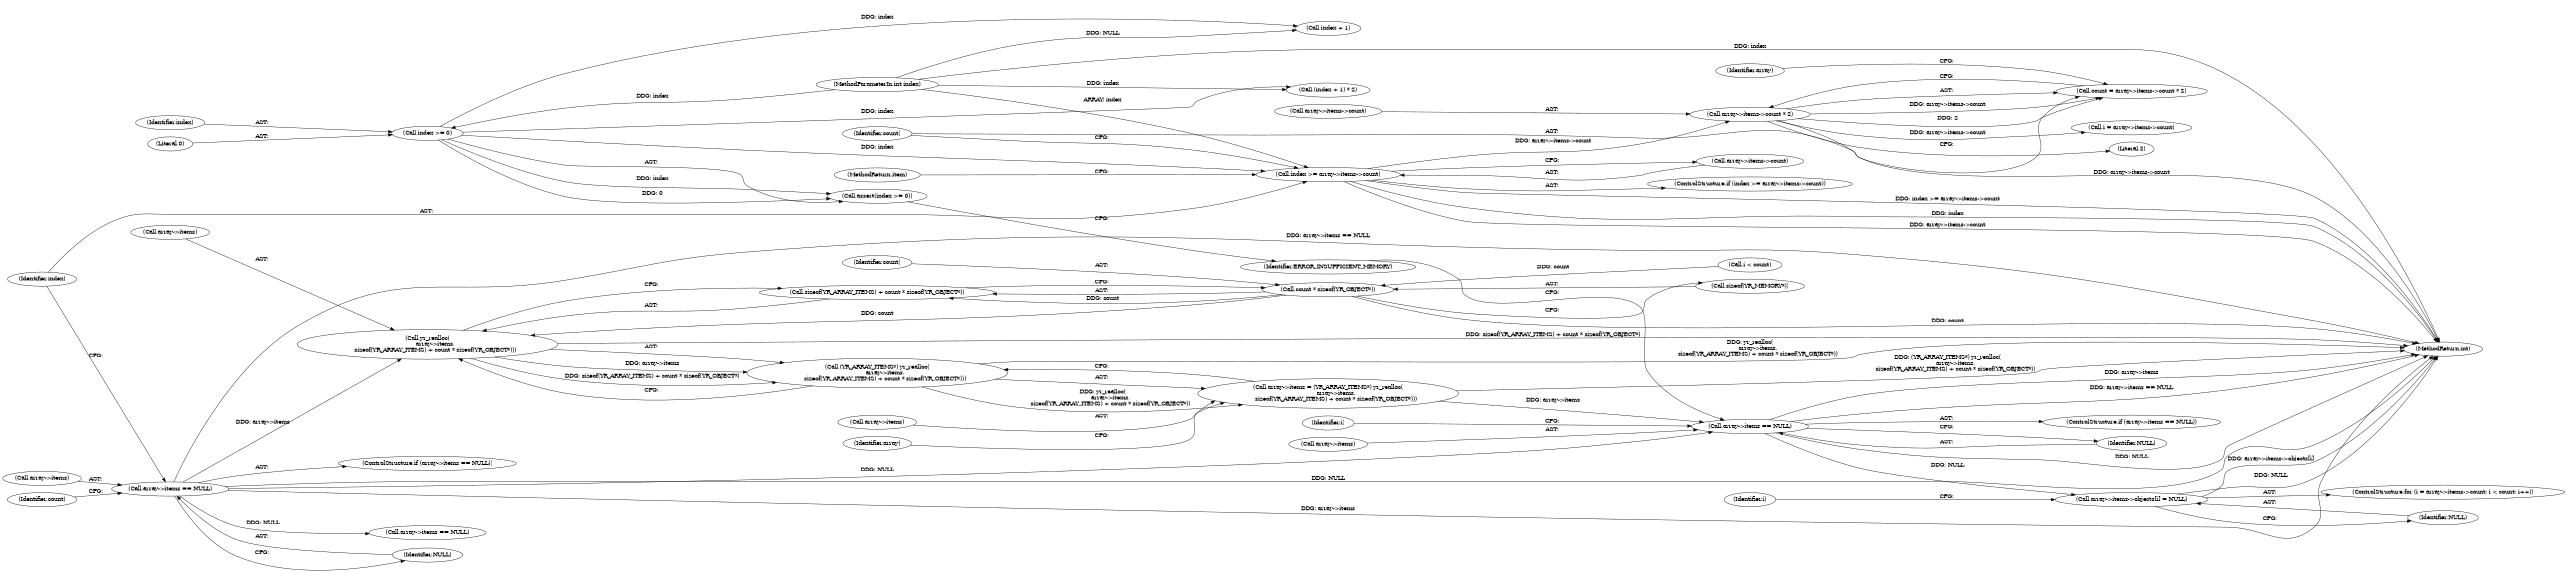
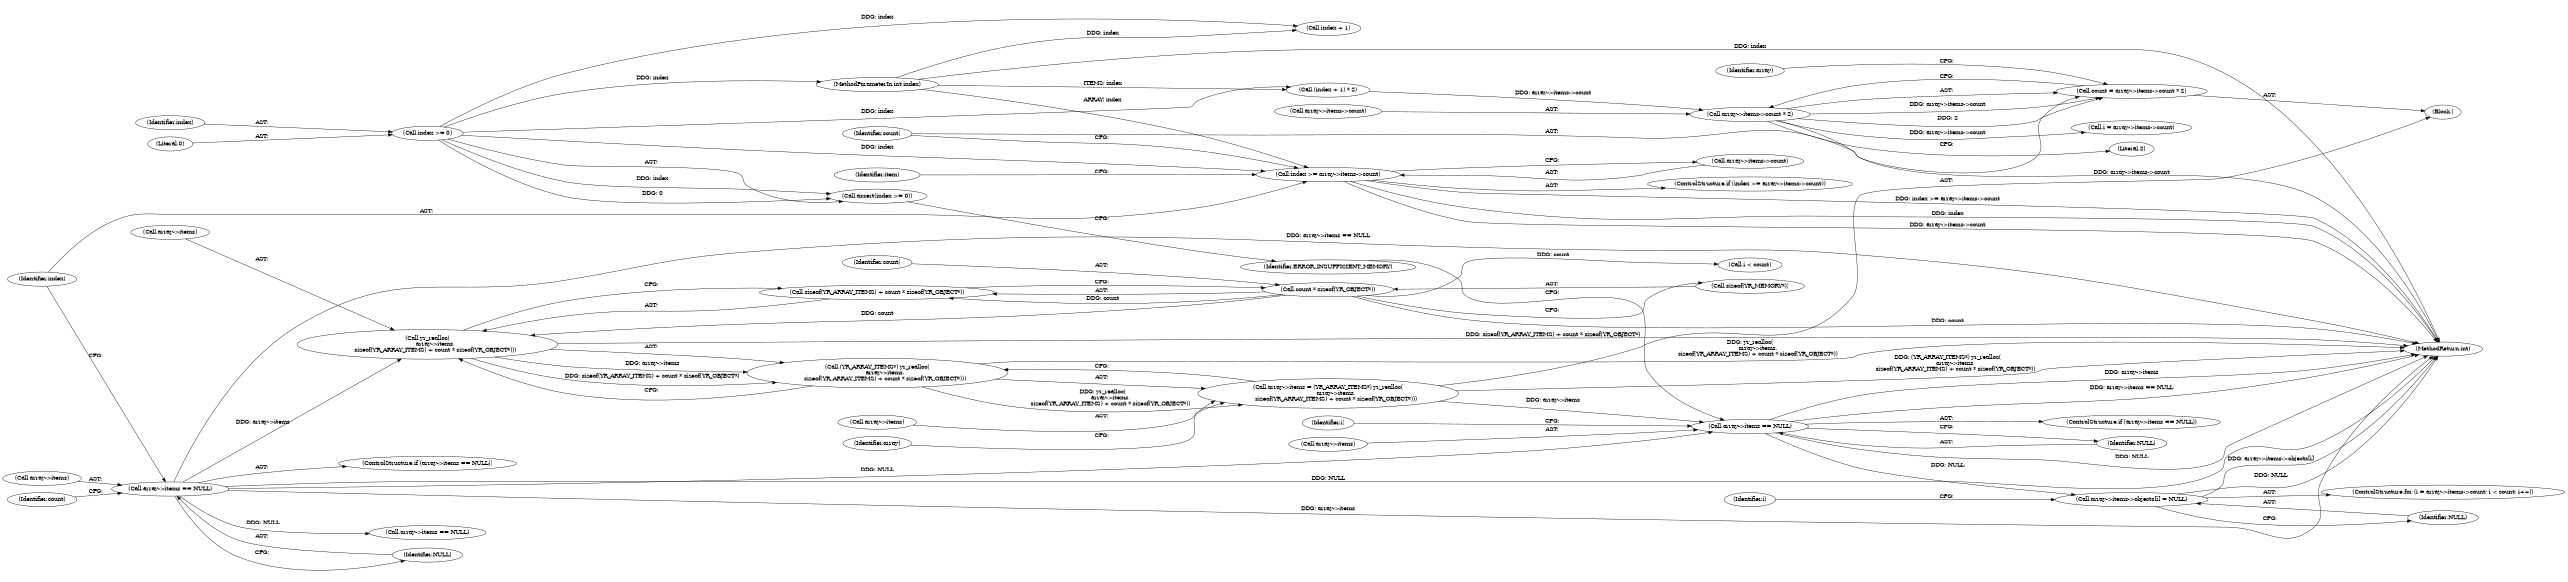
(1103, 33) -> (1103, 33)
(1103, 84) -> (1103, 84)
(644, 103) -> (628, 86)
none -> (2443, 112)
(1548, 152) -> (1534, 99)
(877, 175) -> (877, 175)
(1552, 275) -> (1533, 258)
